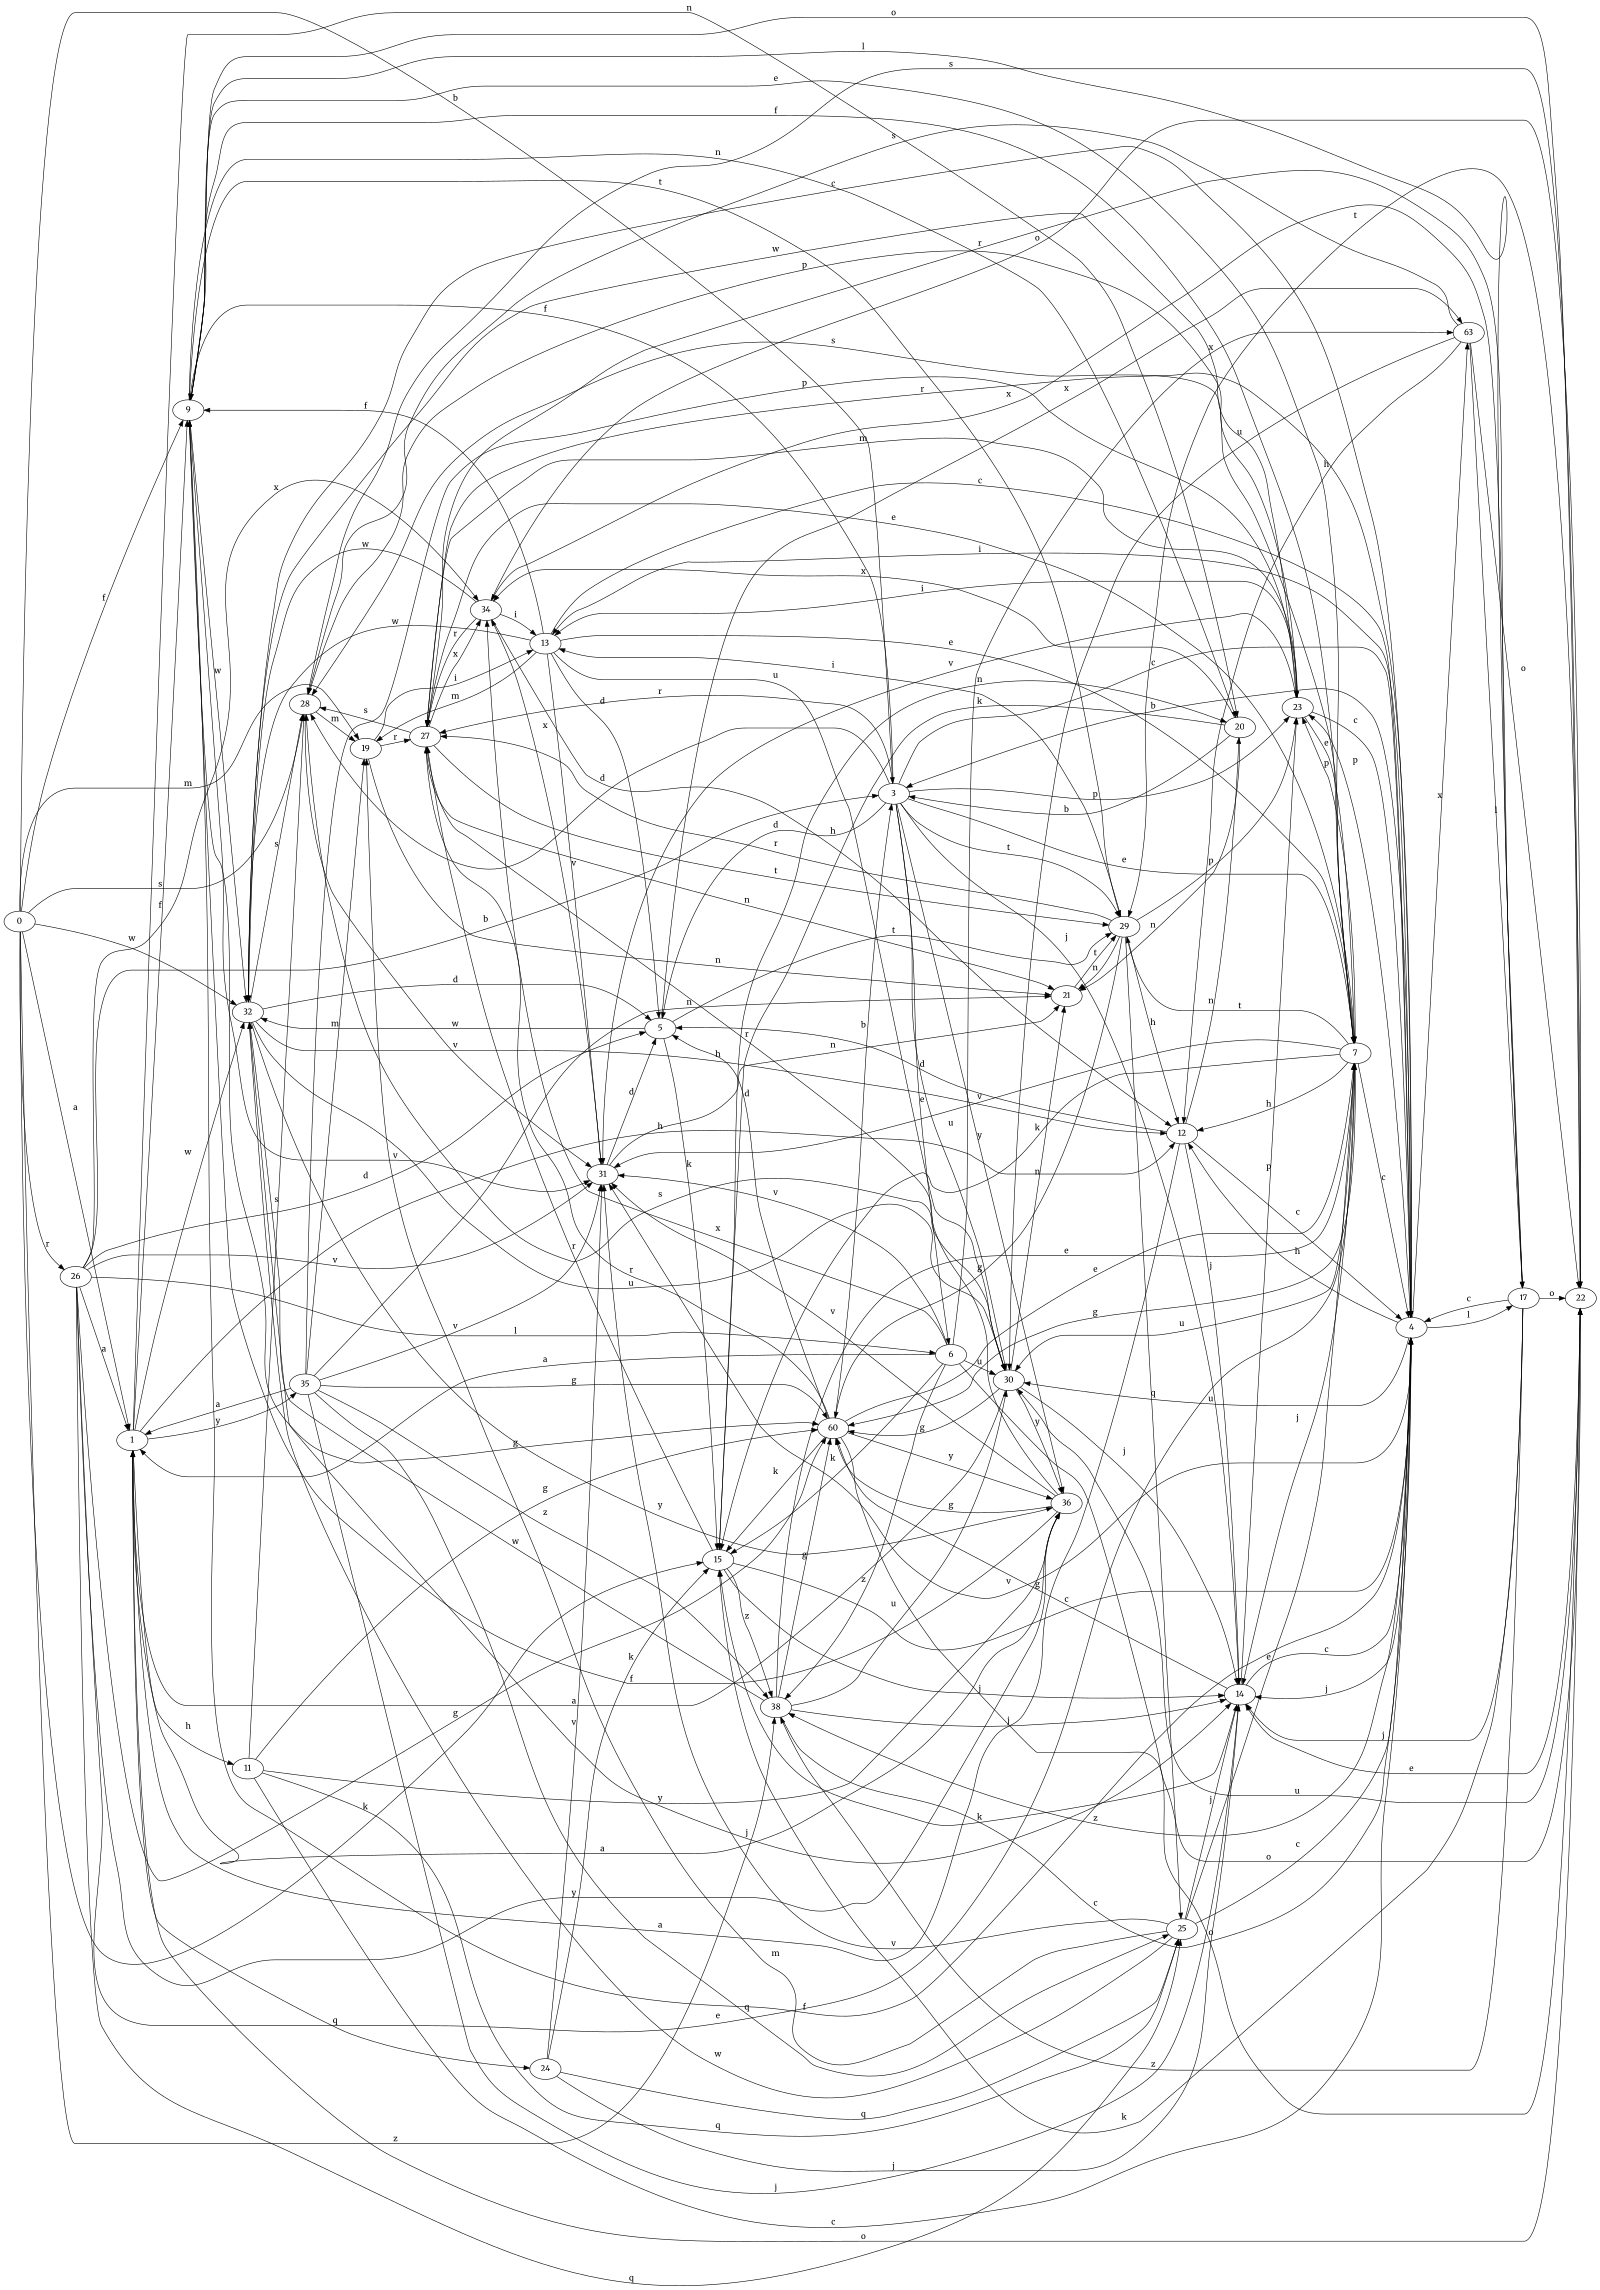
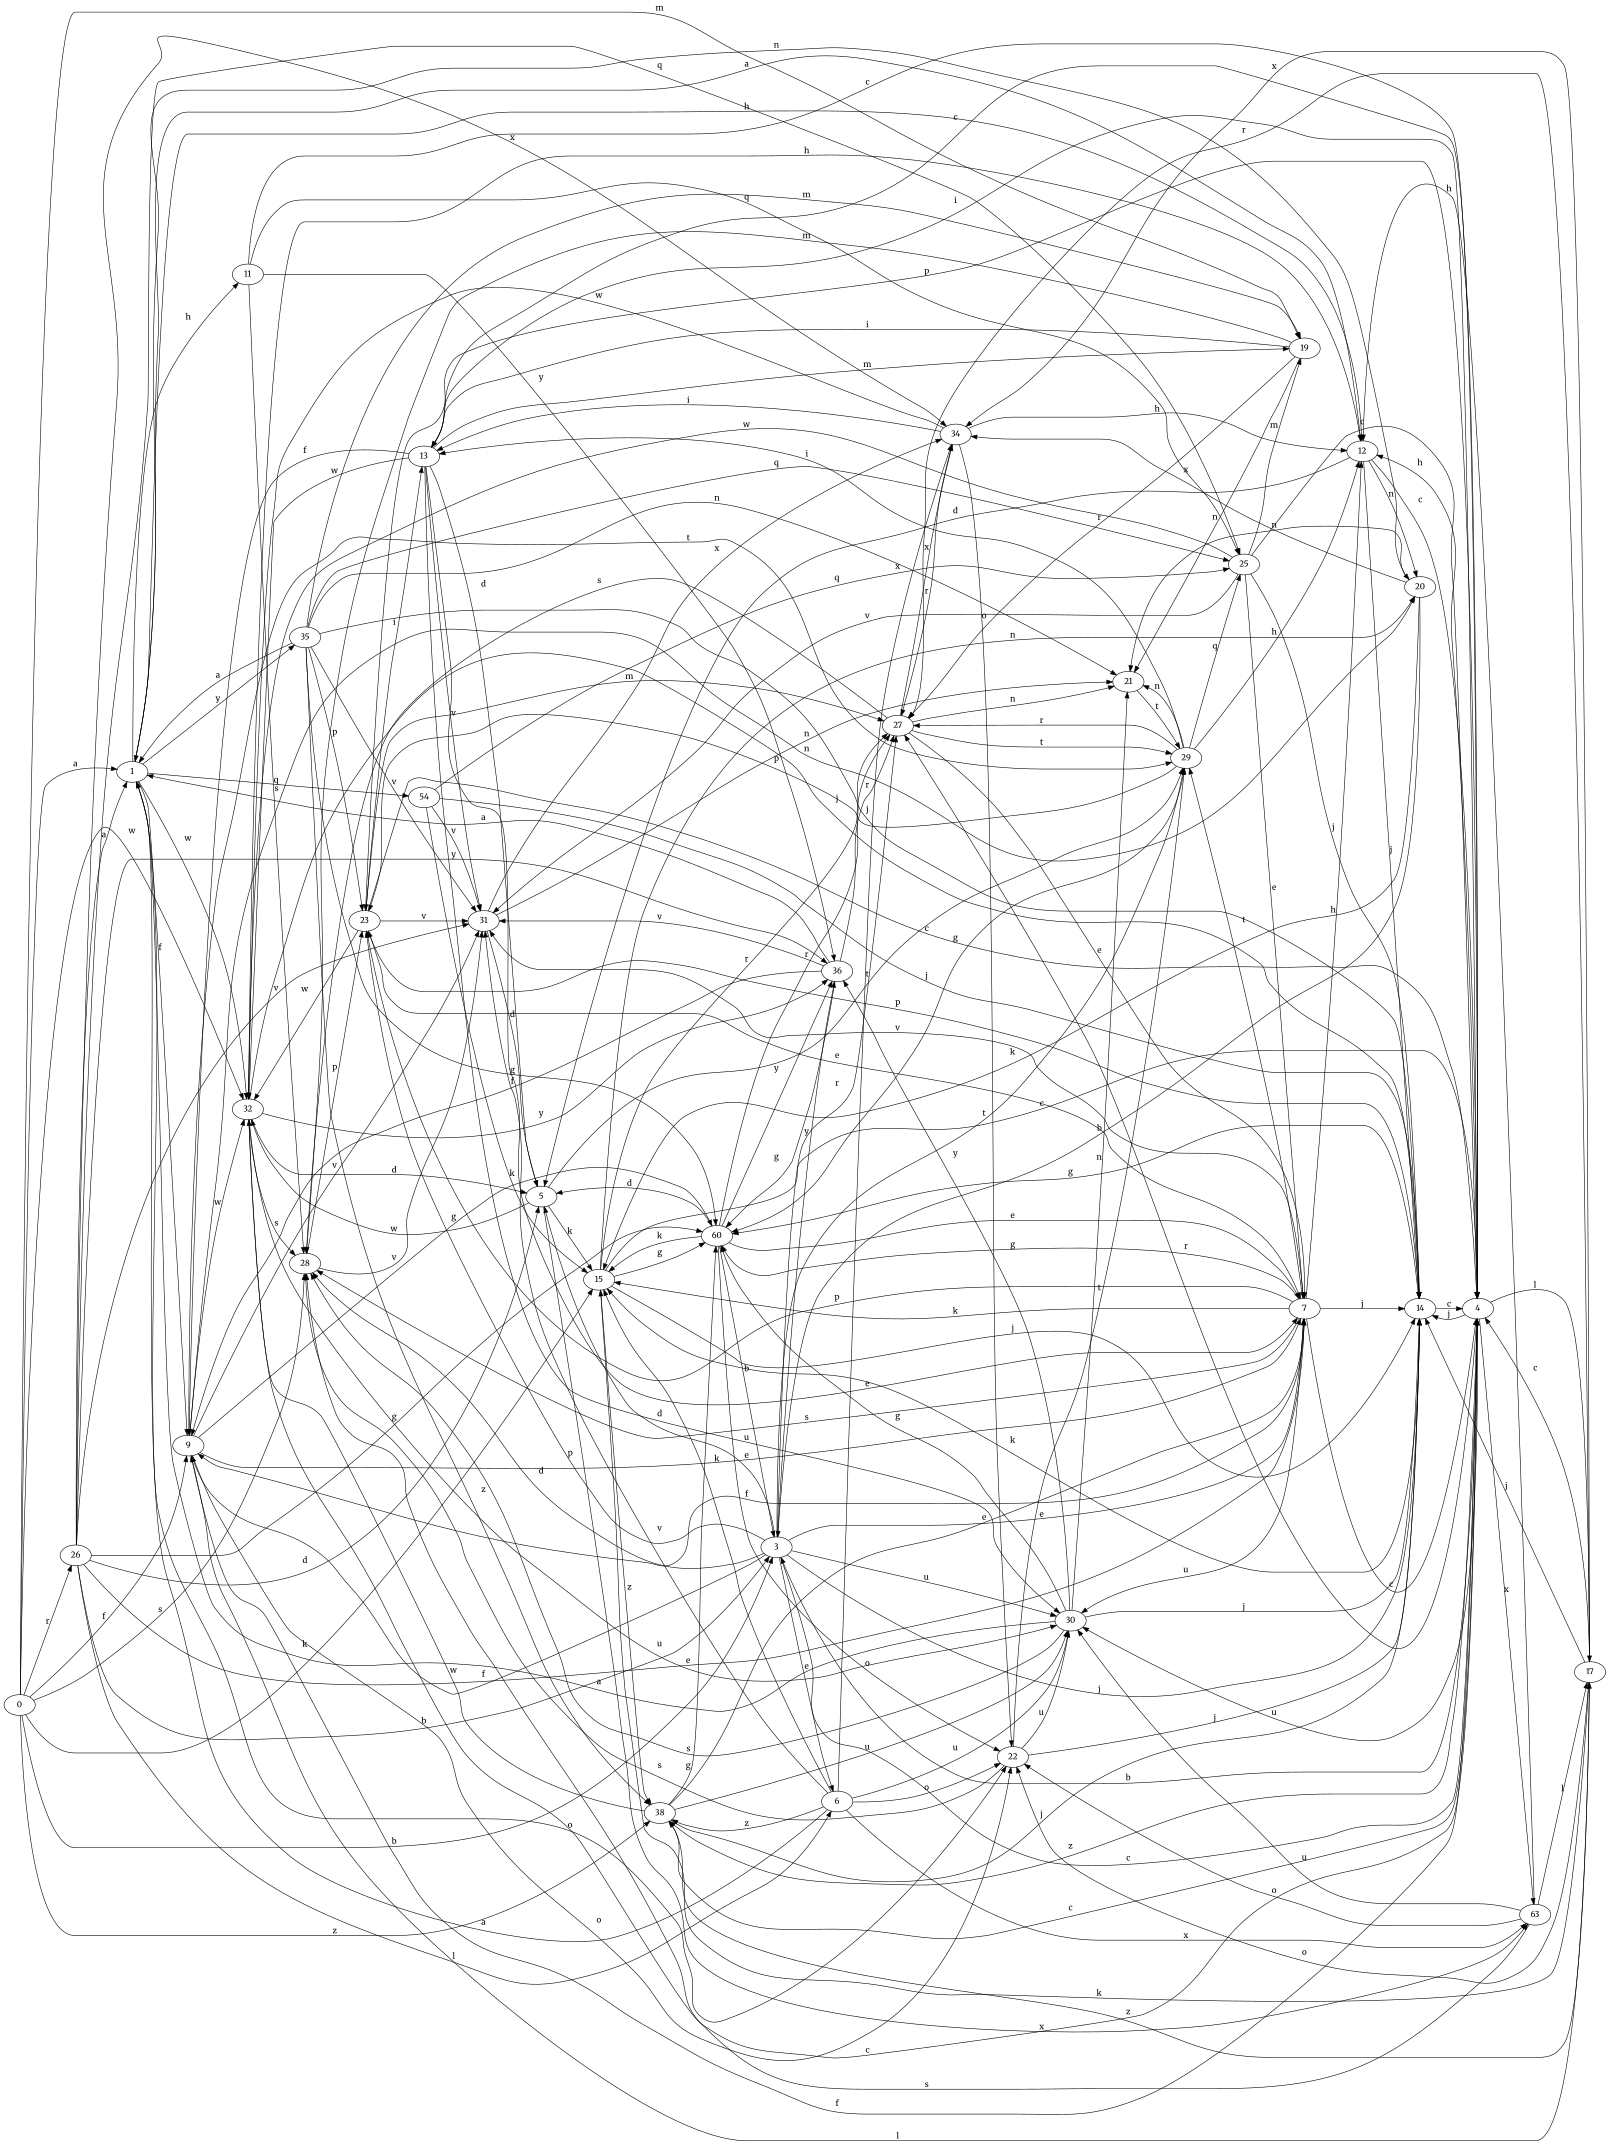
(333, 725) -> (435, 350)
(496, 1530) -> (658, 1264)
(981, 1598) -> none
(1412, 1769) -> (1215, 1718)
(545, 2069) -> (424, 797)
